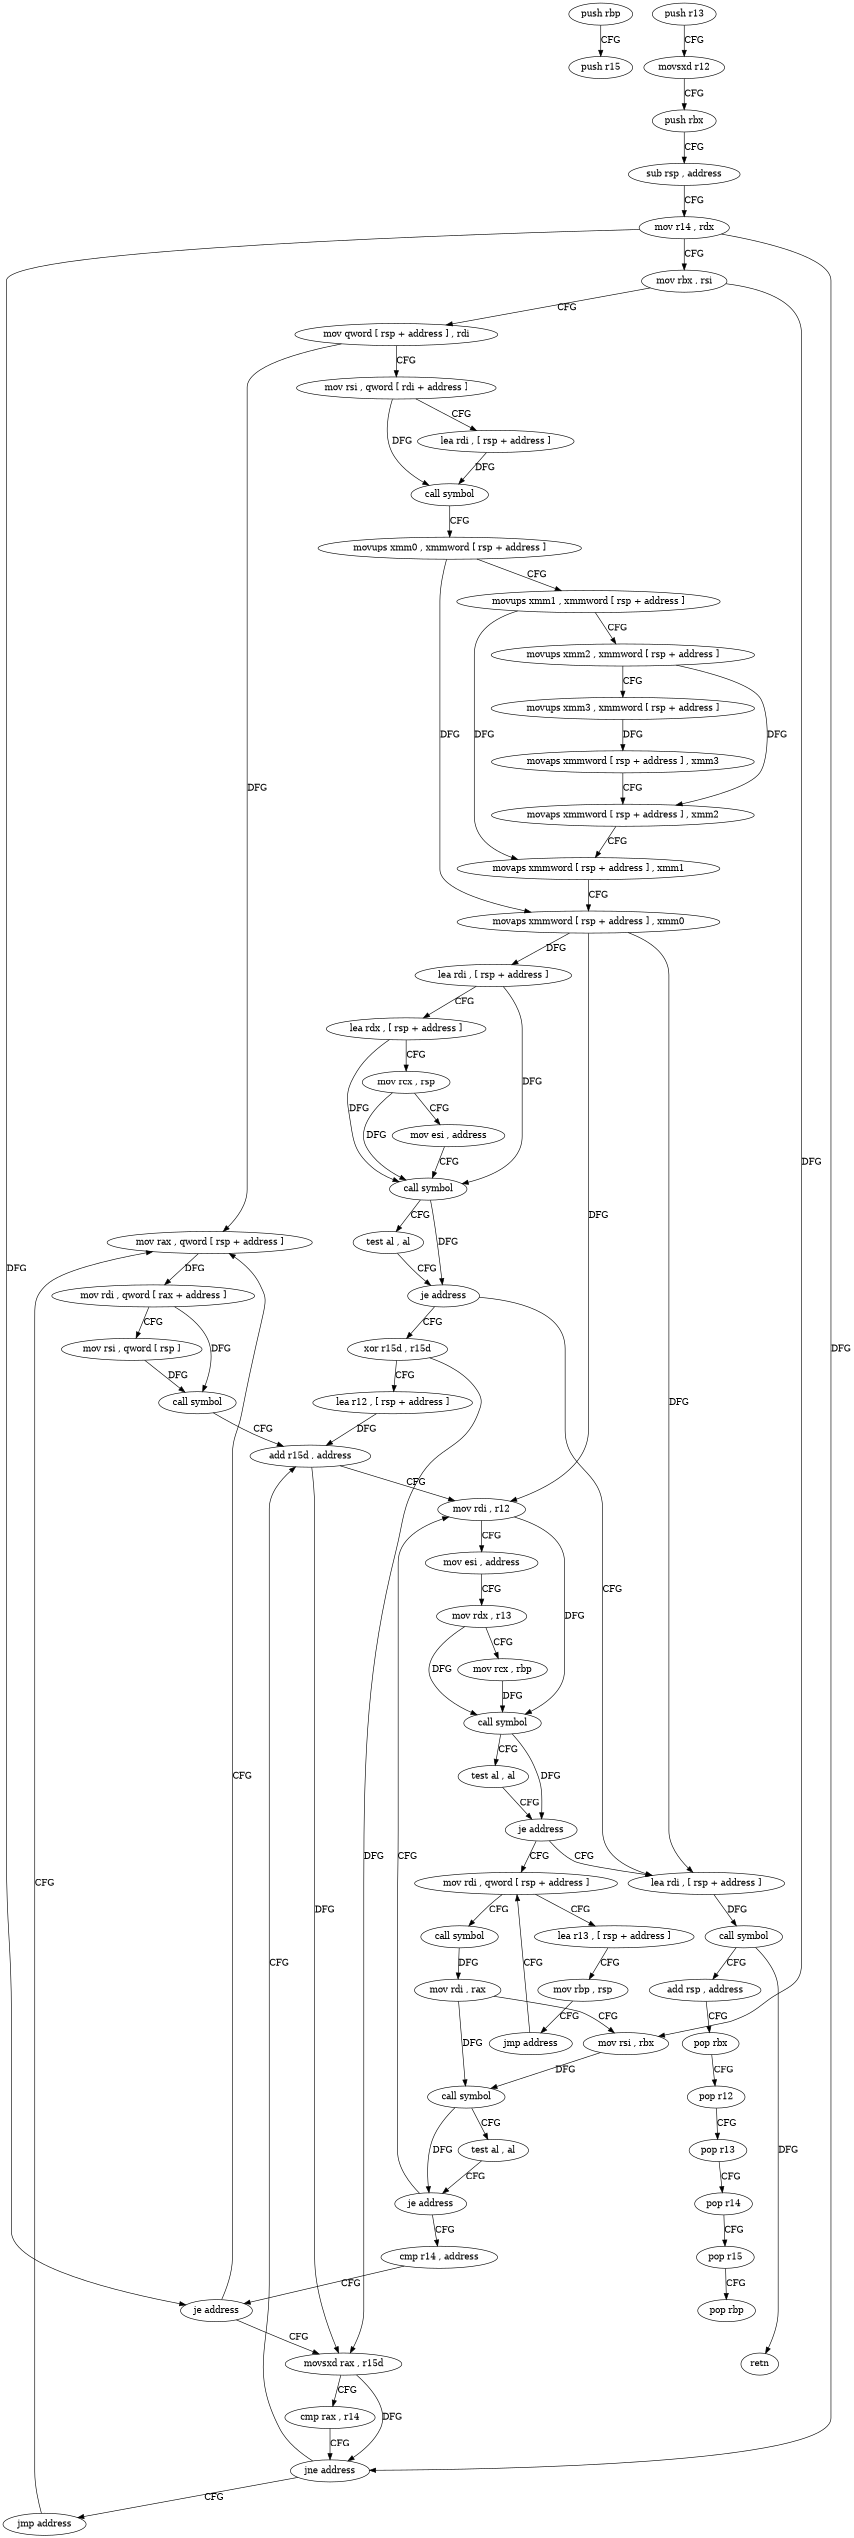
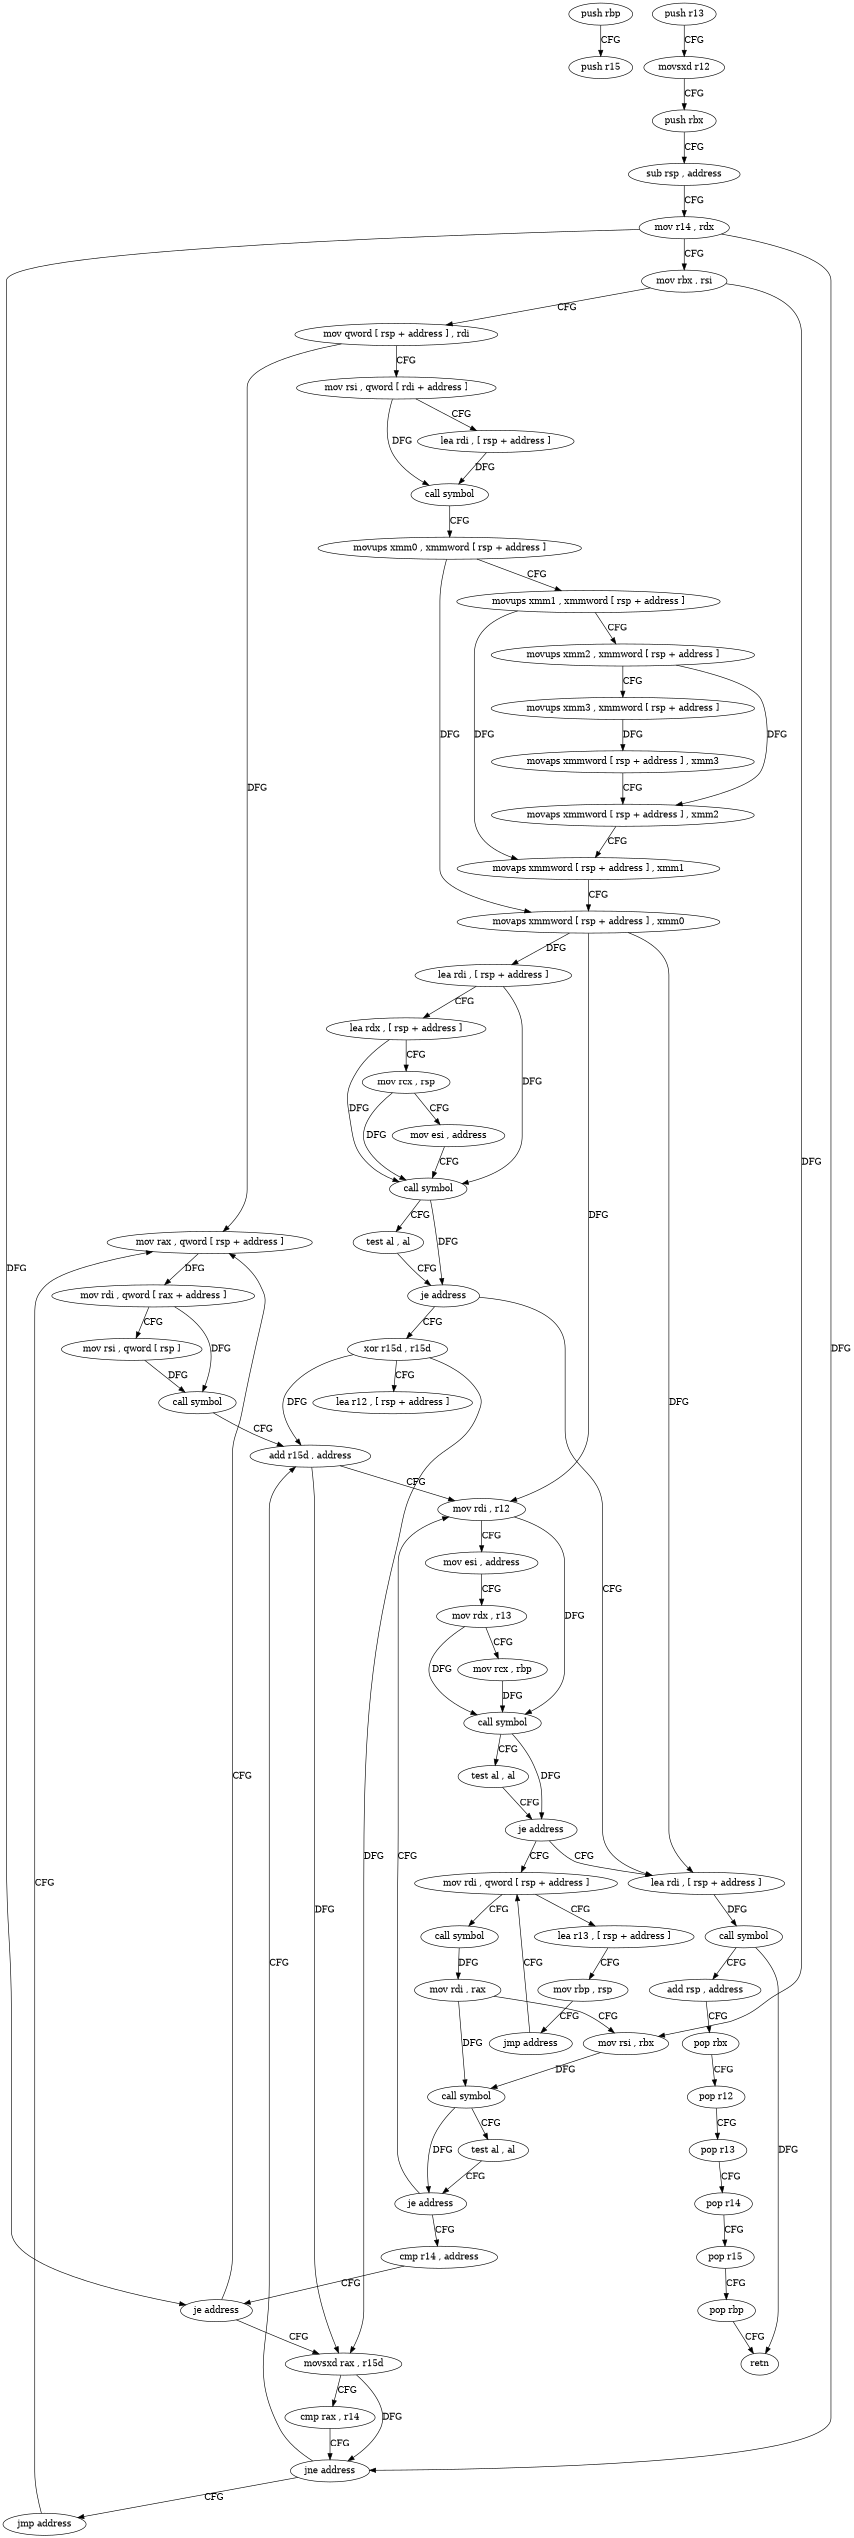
(354, 1428) -> (295, 1382)
none -> (742, 2335)
